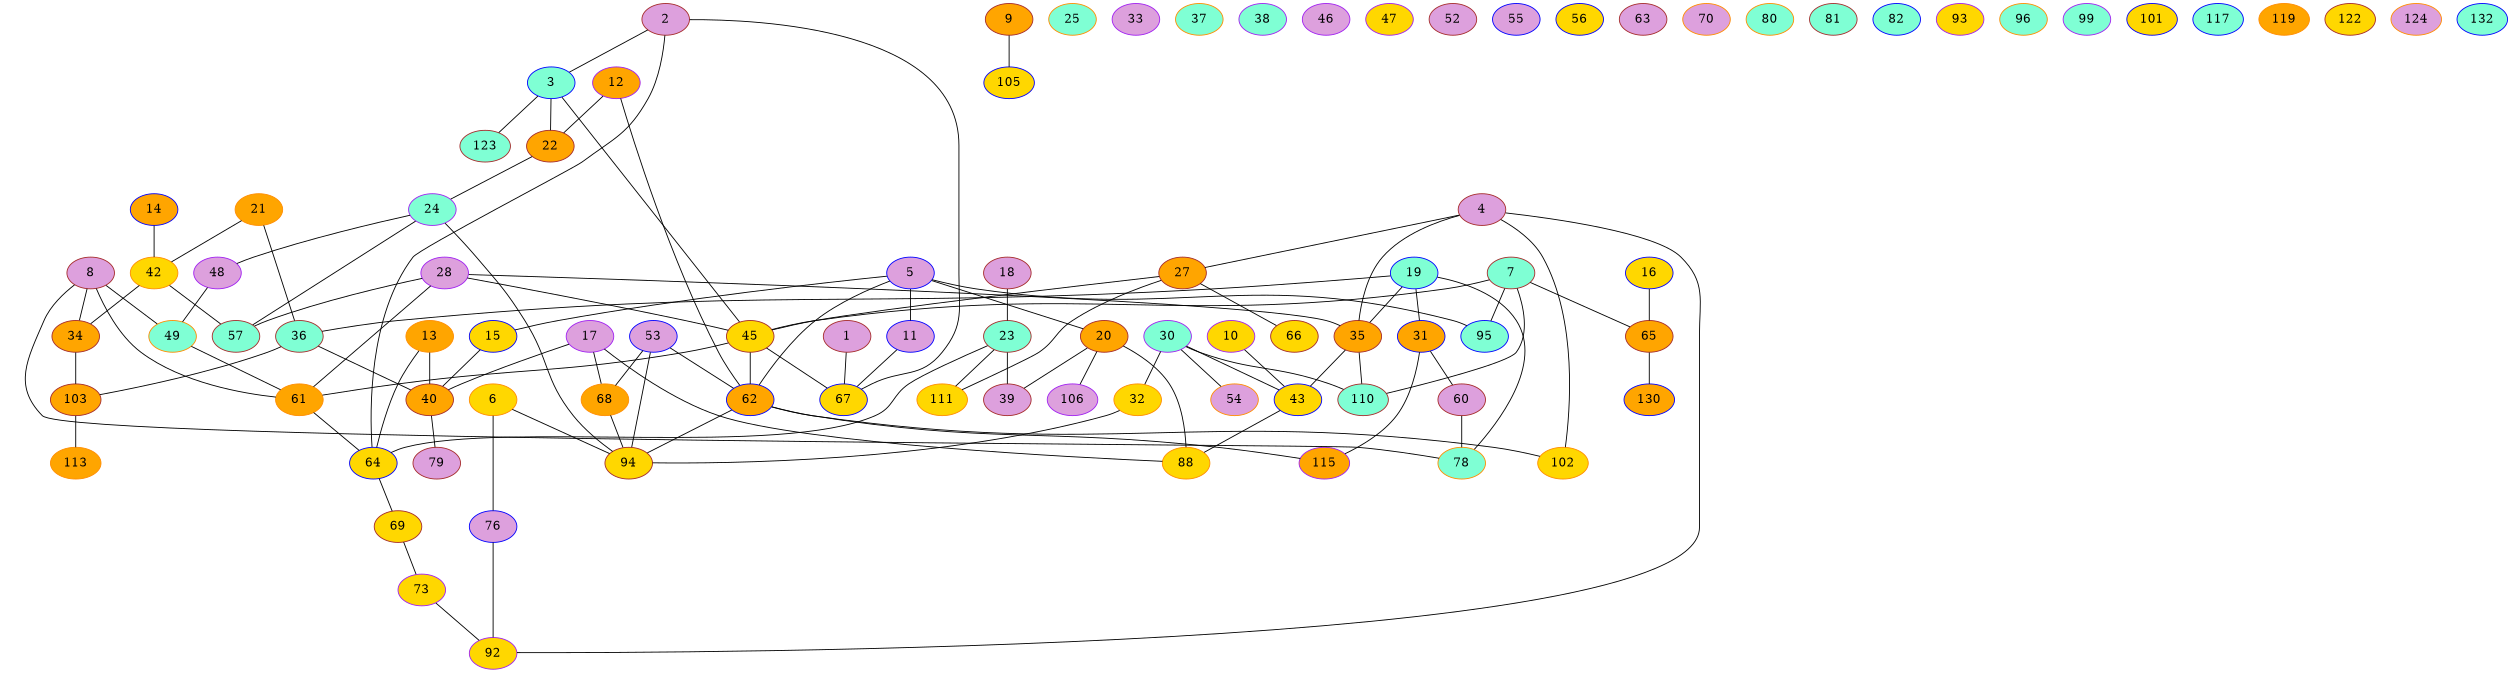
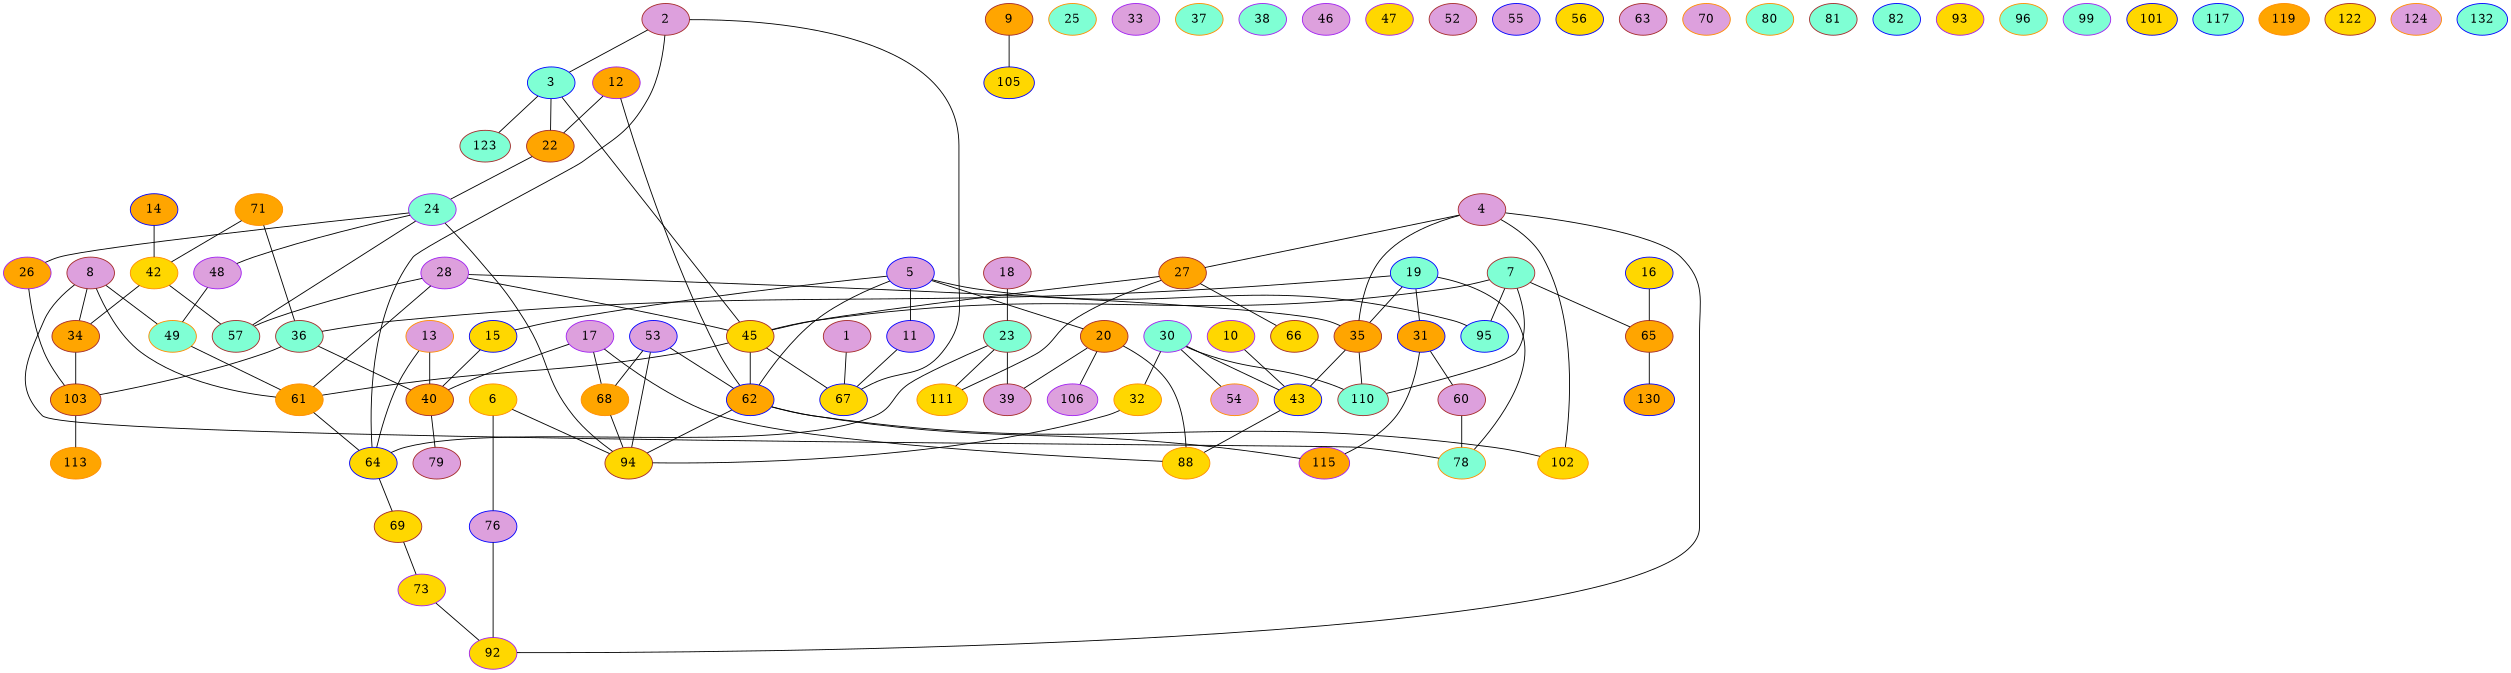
(259, 210) -> (259, 210)
none -> (27, 273)
(430, 336) -> (430, 336)
